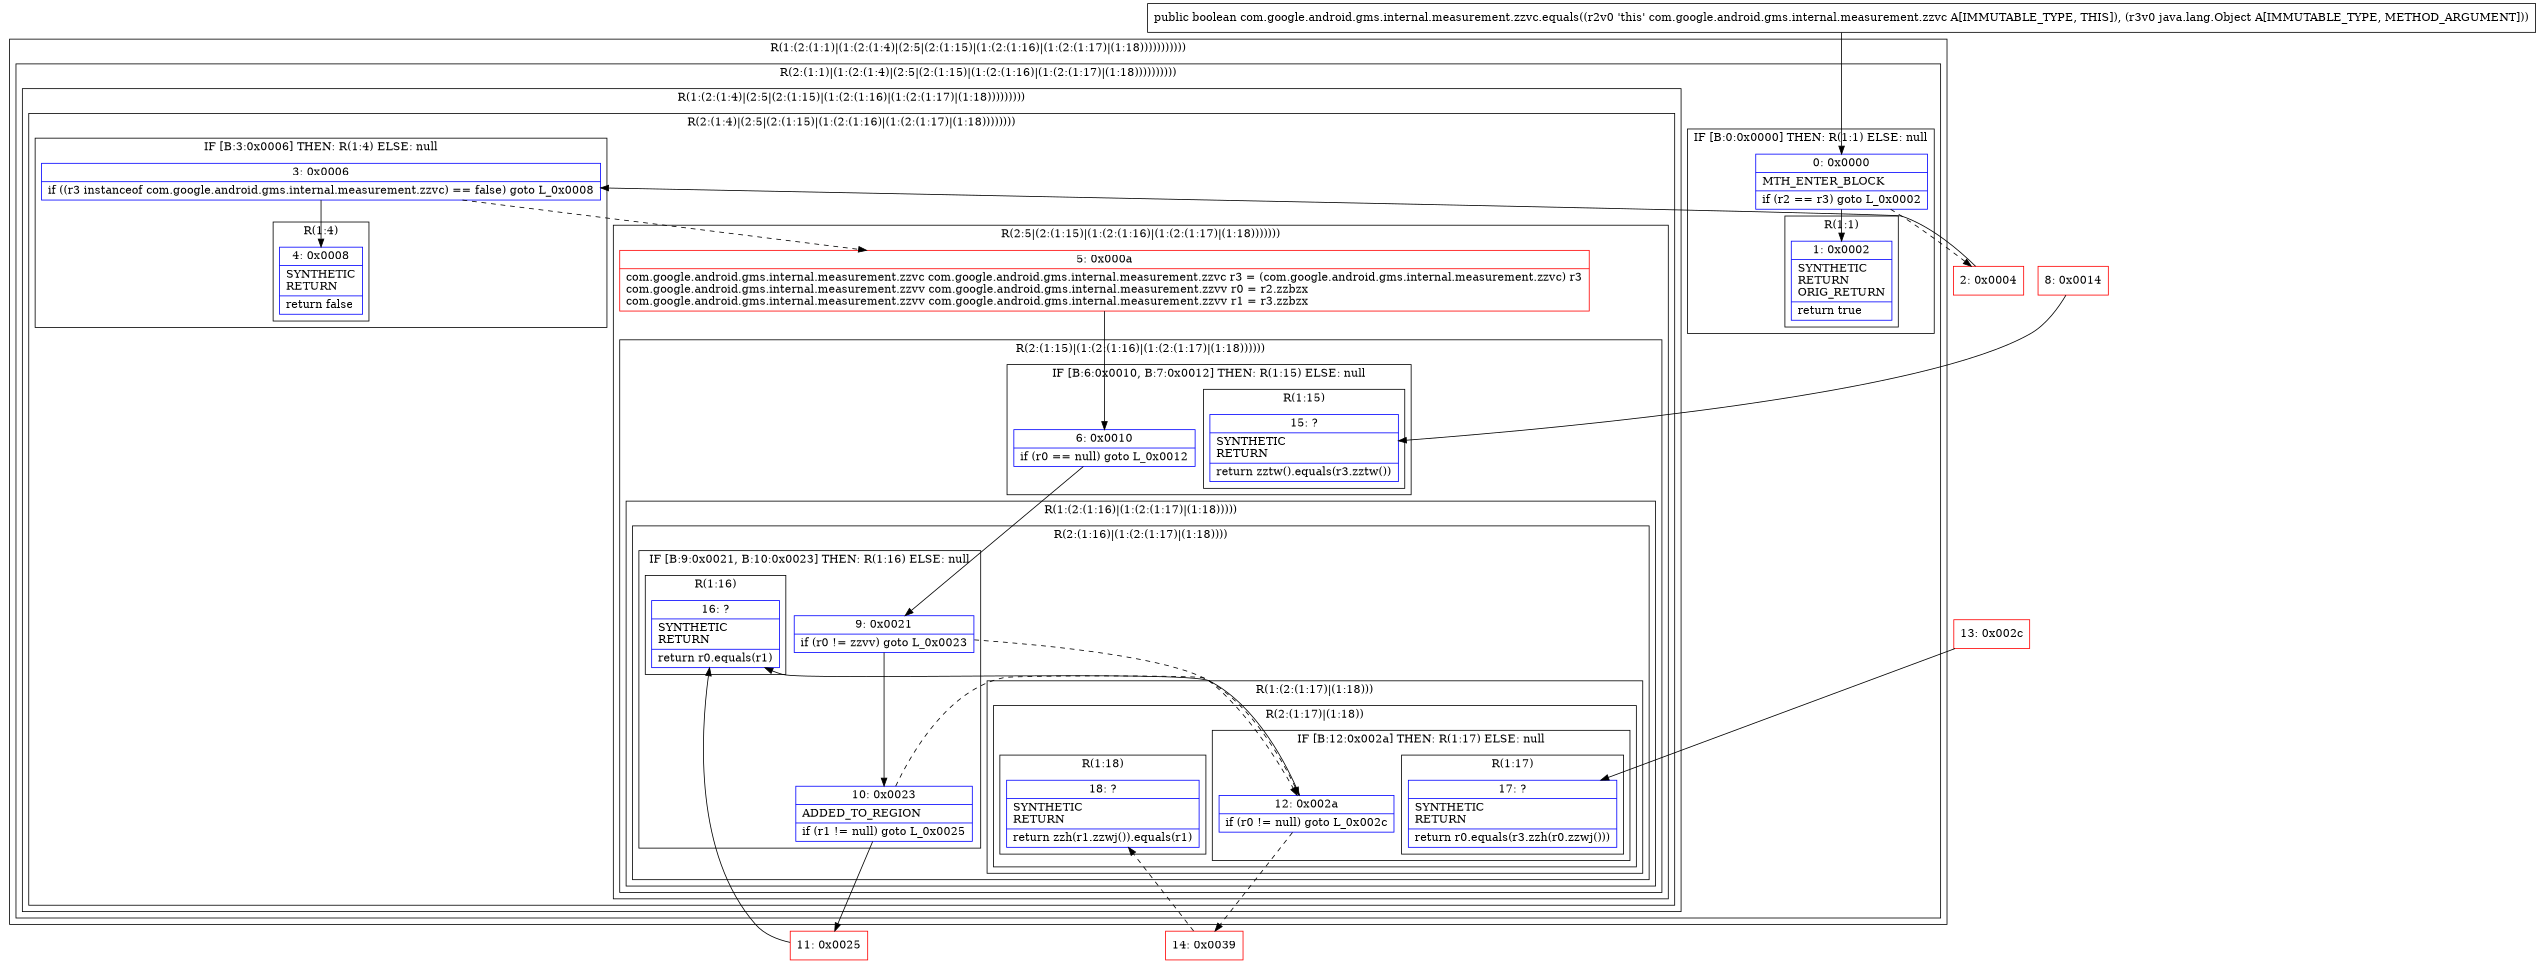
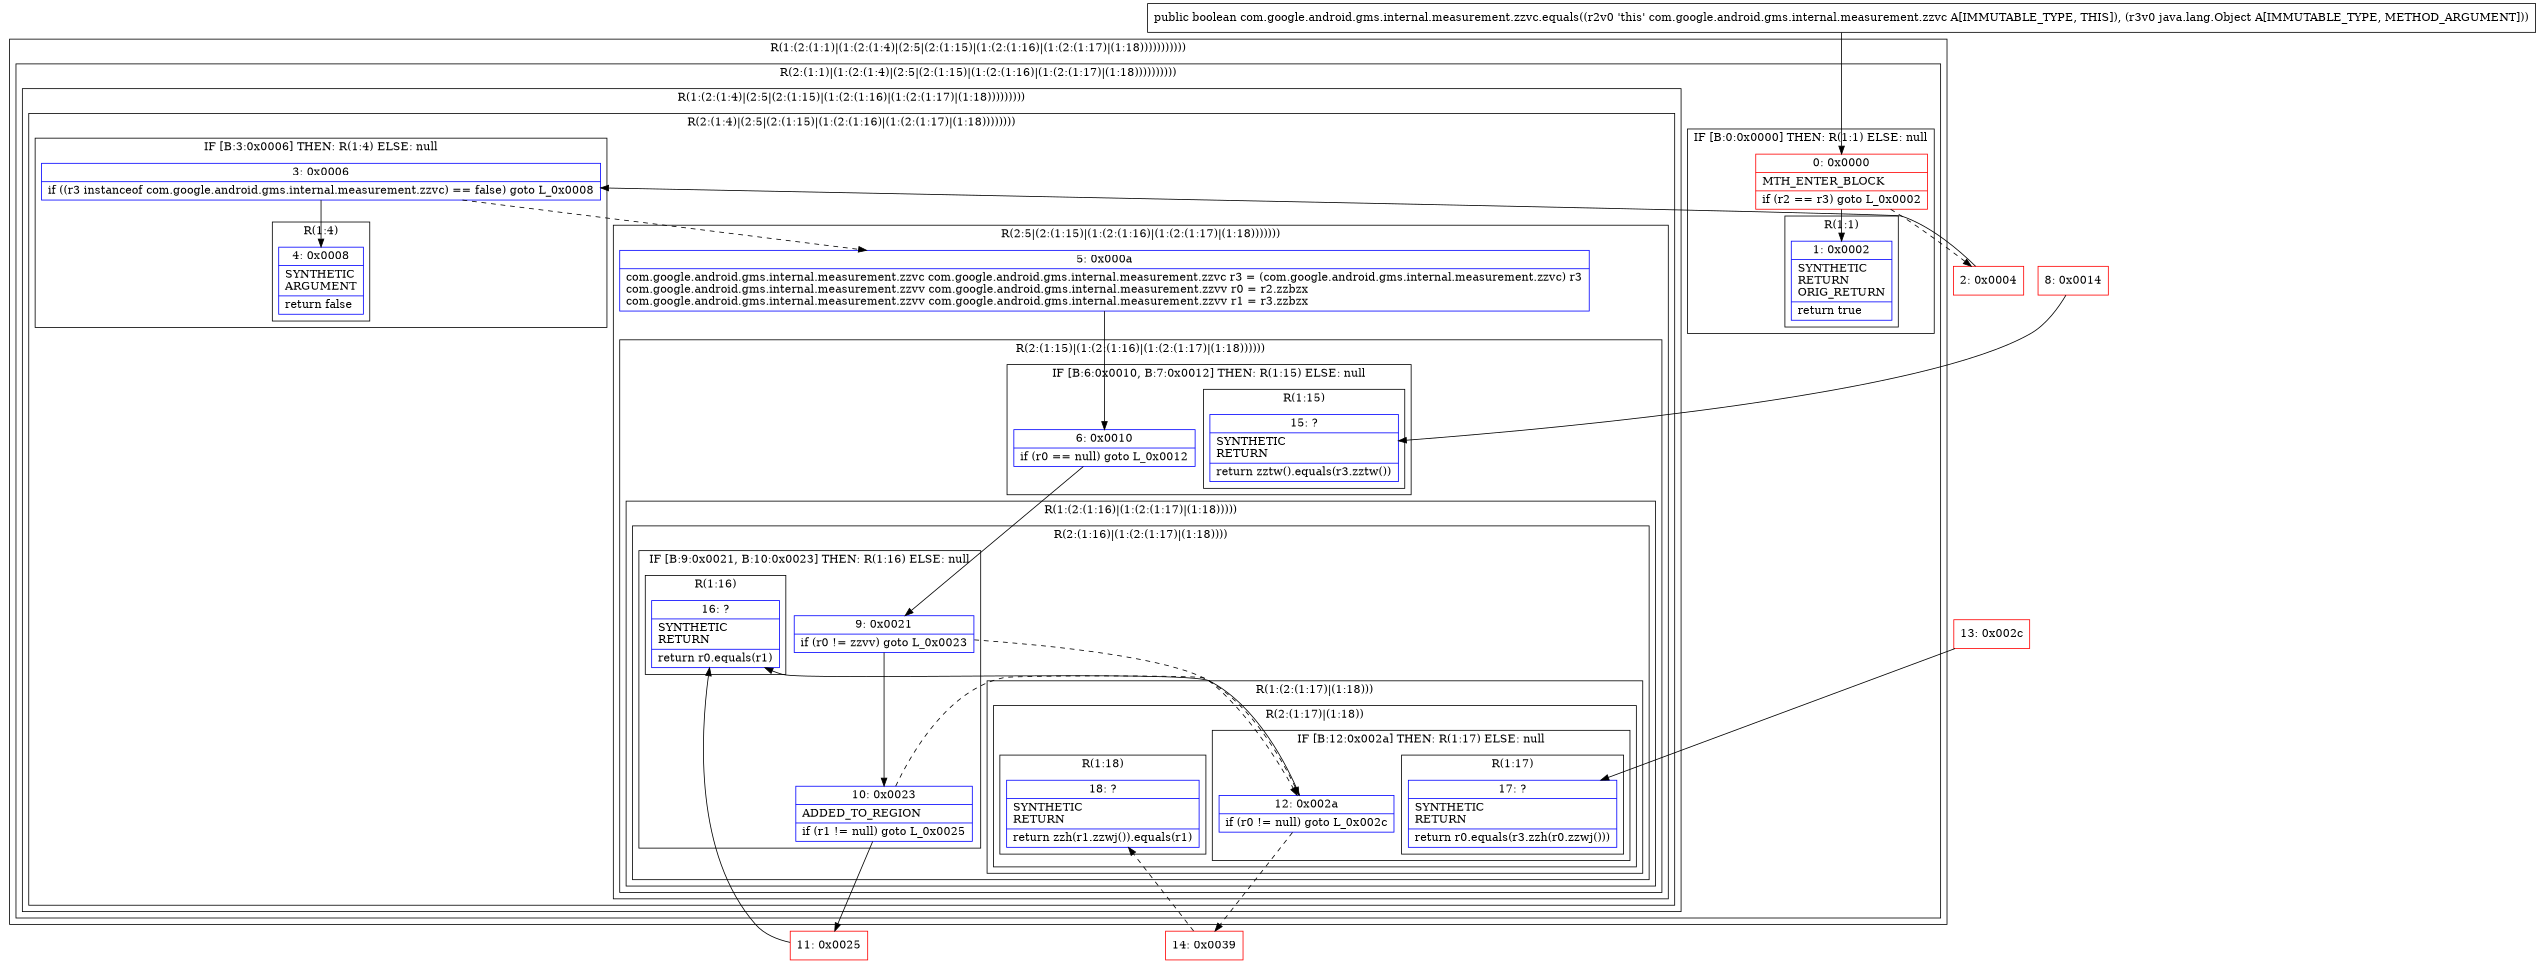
(1842, 182) -> (1842, 182)
(1104, 281) -> (1104, 281)
(312, 286) -> (321, 286)
